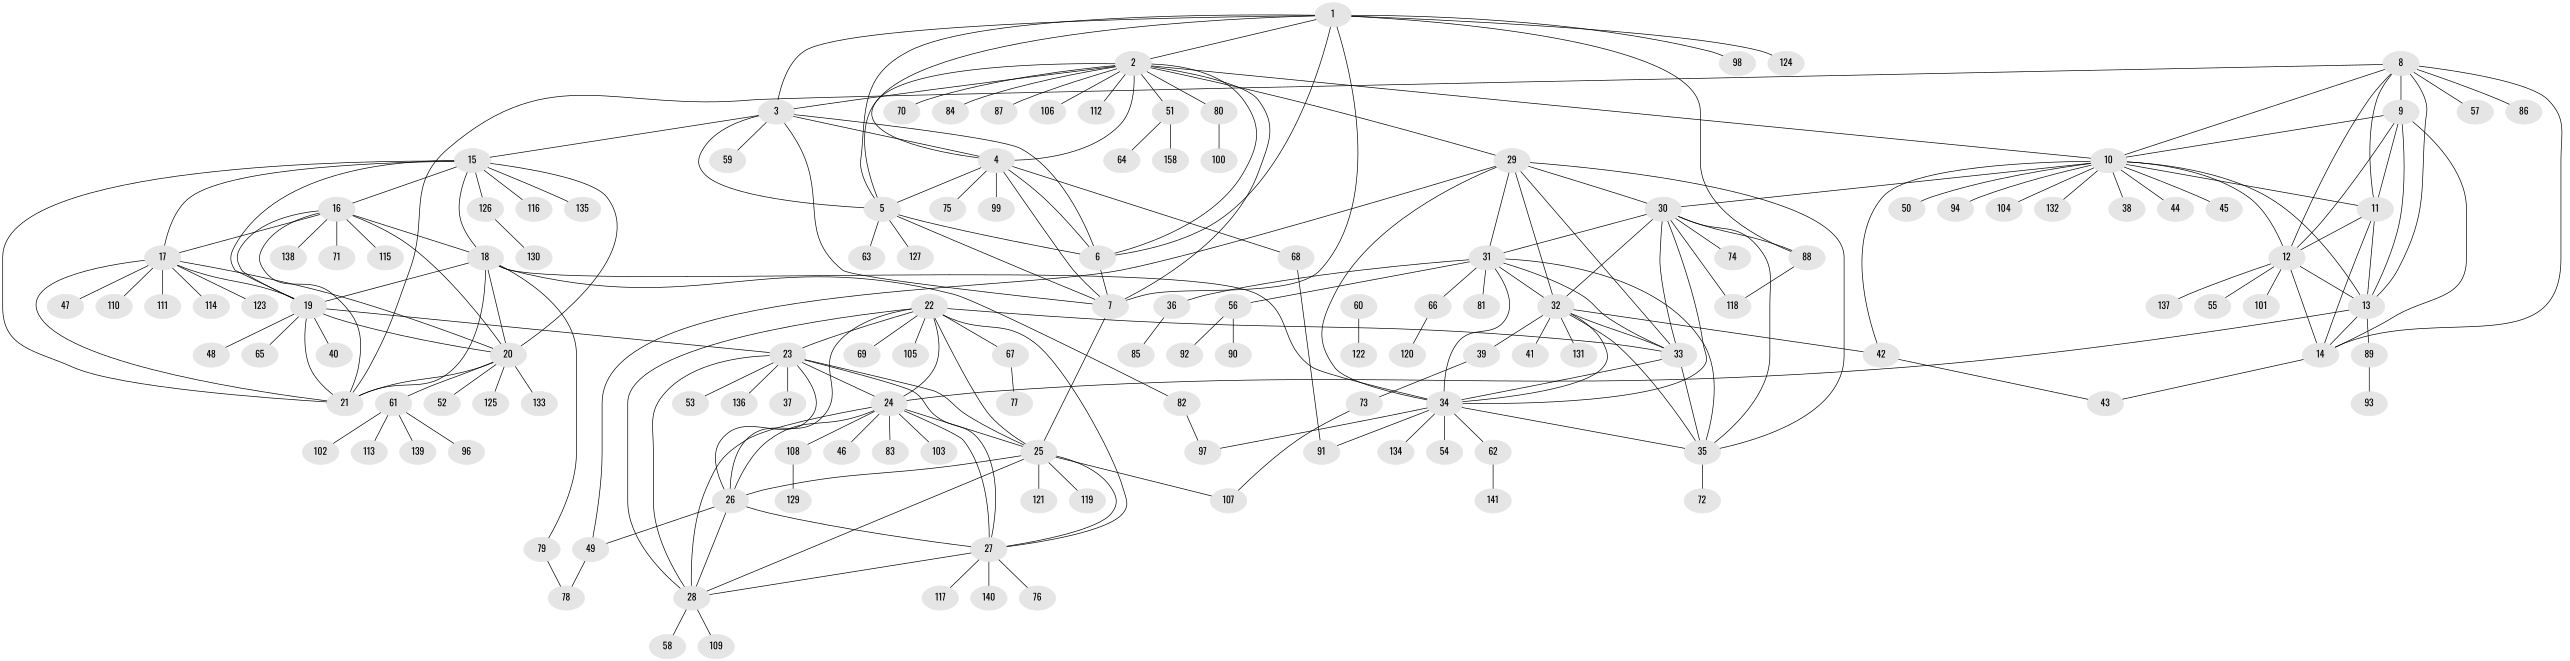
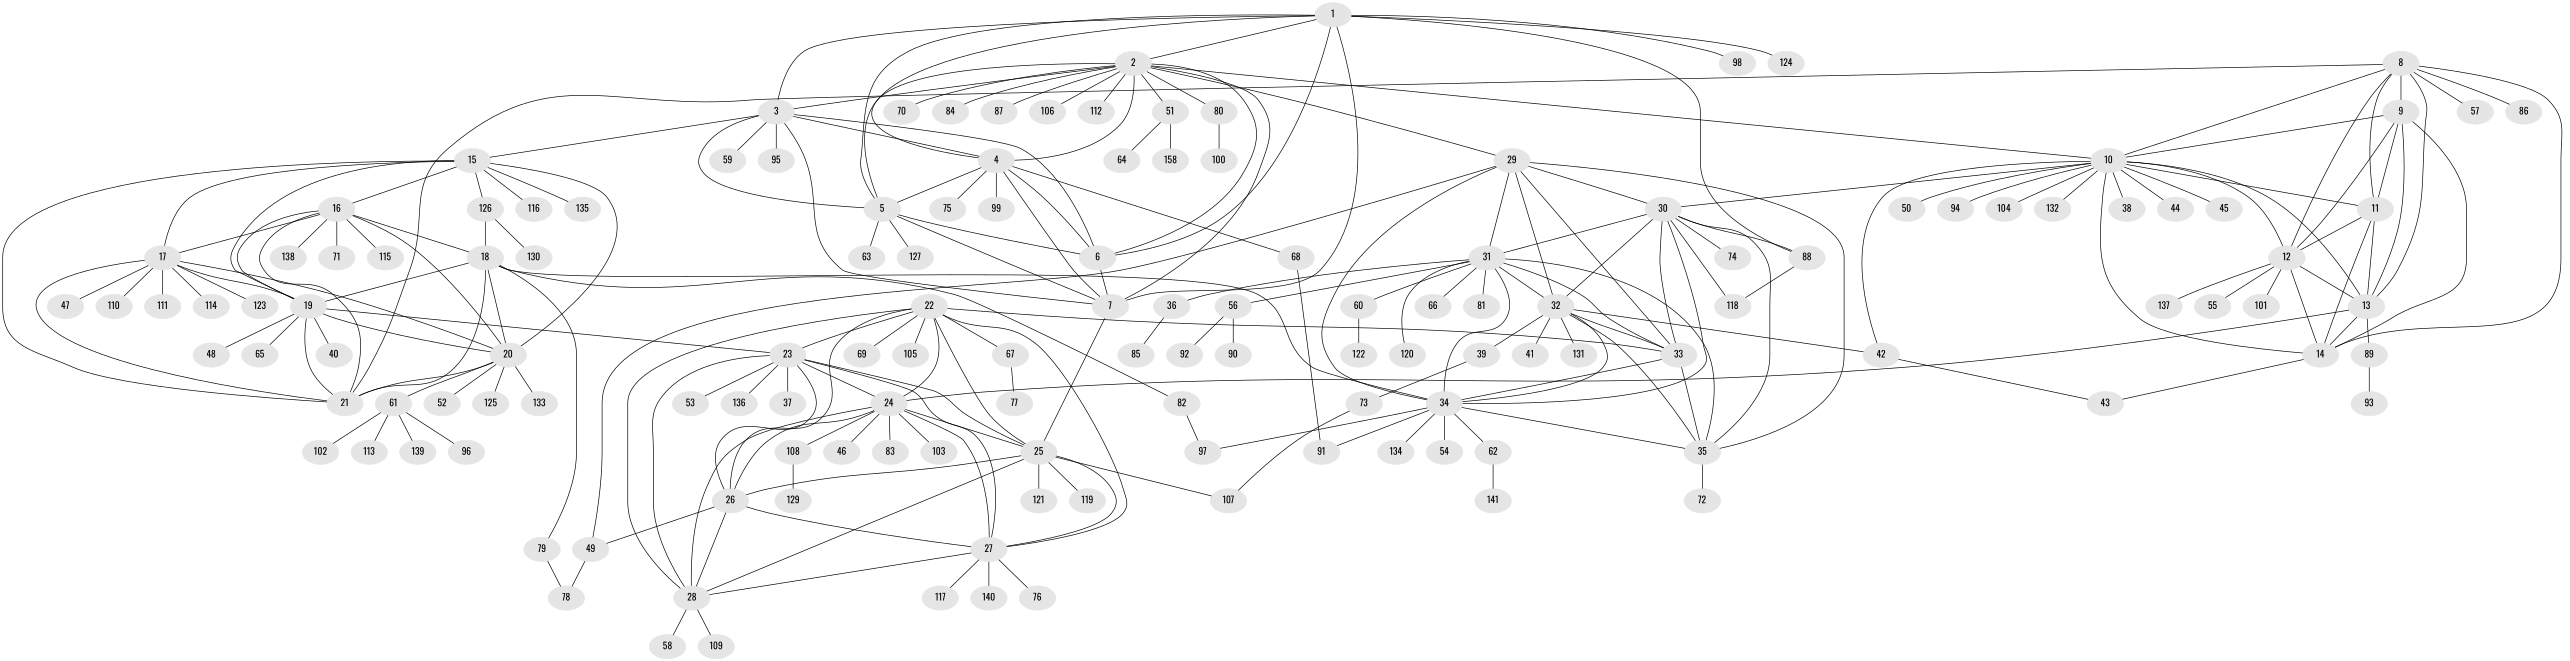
none -> (776, 161)
(459, 211) -> (485, 234)
none -> (1410, 285)
none -> (2144, 321)
(1418, 334) -> (1411, 291)
